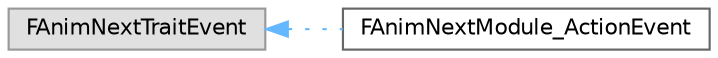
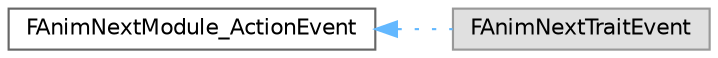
(315, 29) -> (425, 29)
